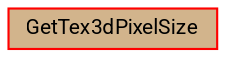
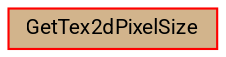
(113, 29) -> (113, 29)
